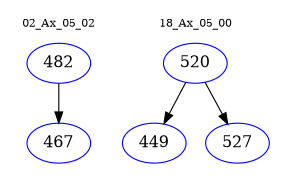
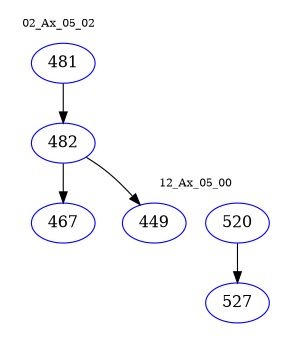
(196, 24) -> (196, 184)
none -> (63, 63)
(178, 98) -> (121, 184)
